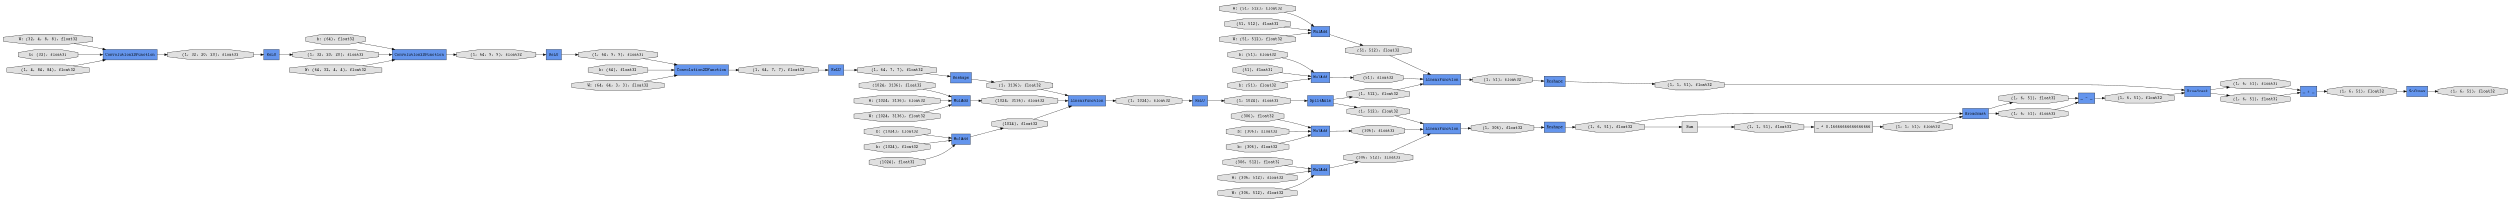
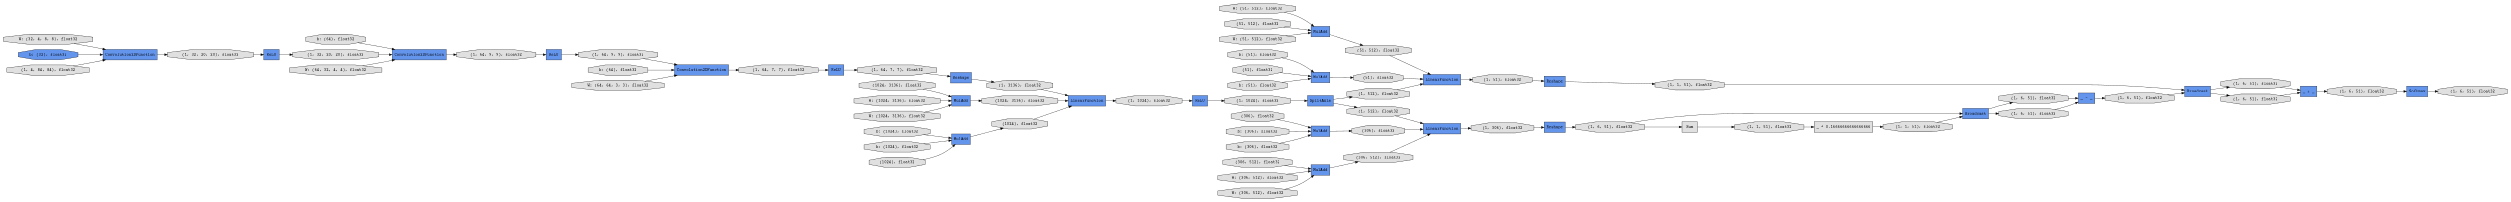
(48, 55) -> (48, 55)
